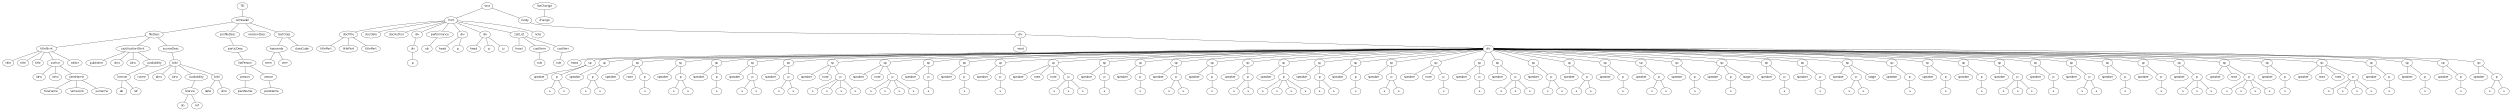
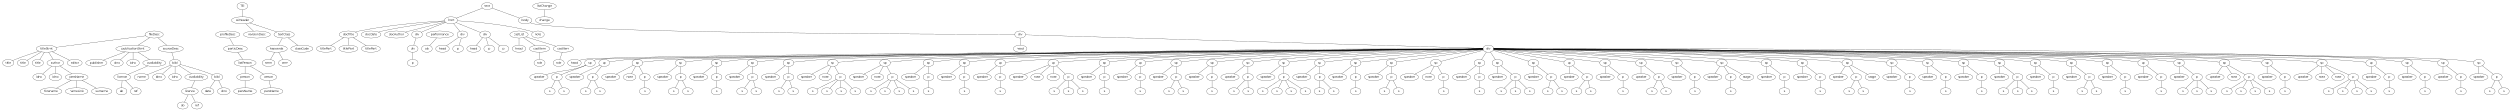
(235, 27) -> none
(445, 27) -> none
(484, 27) -> none
(198, 28) -> none
